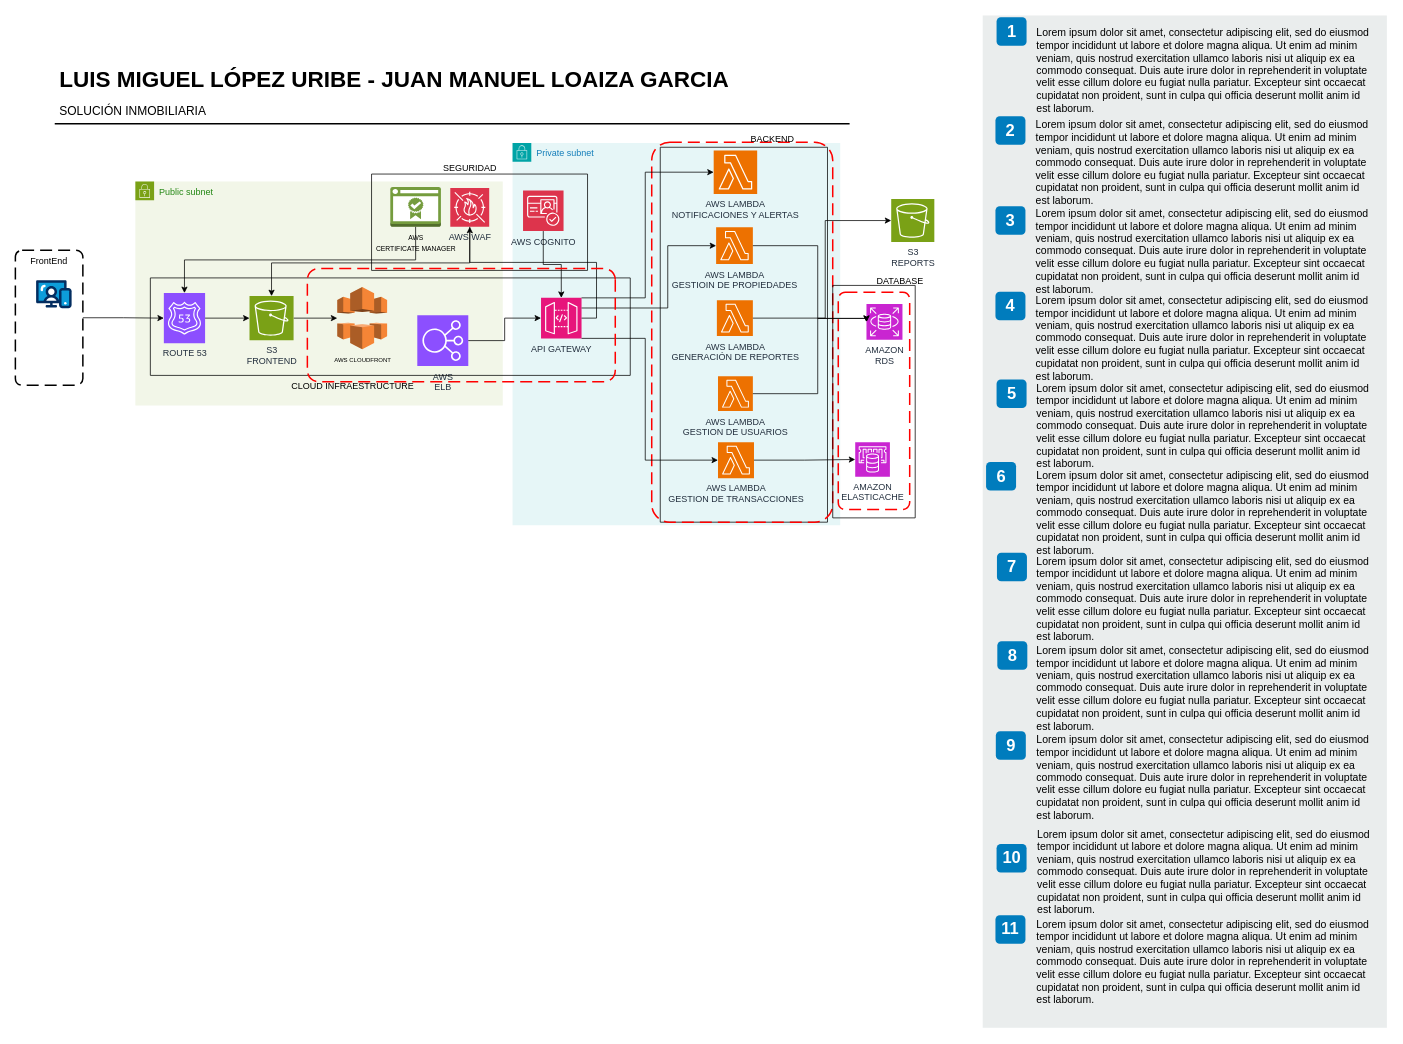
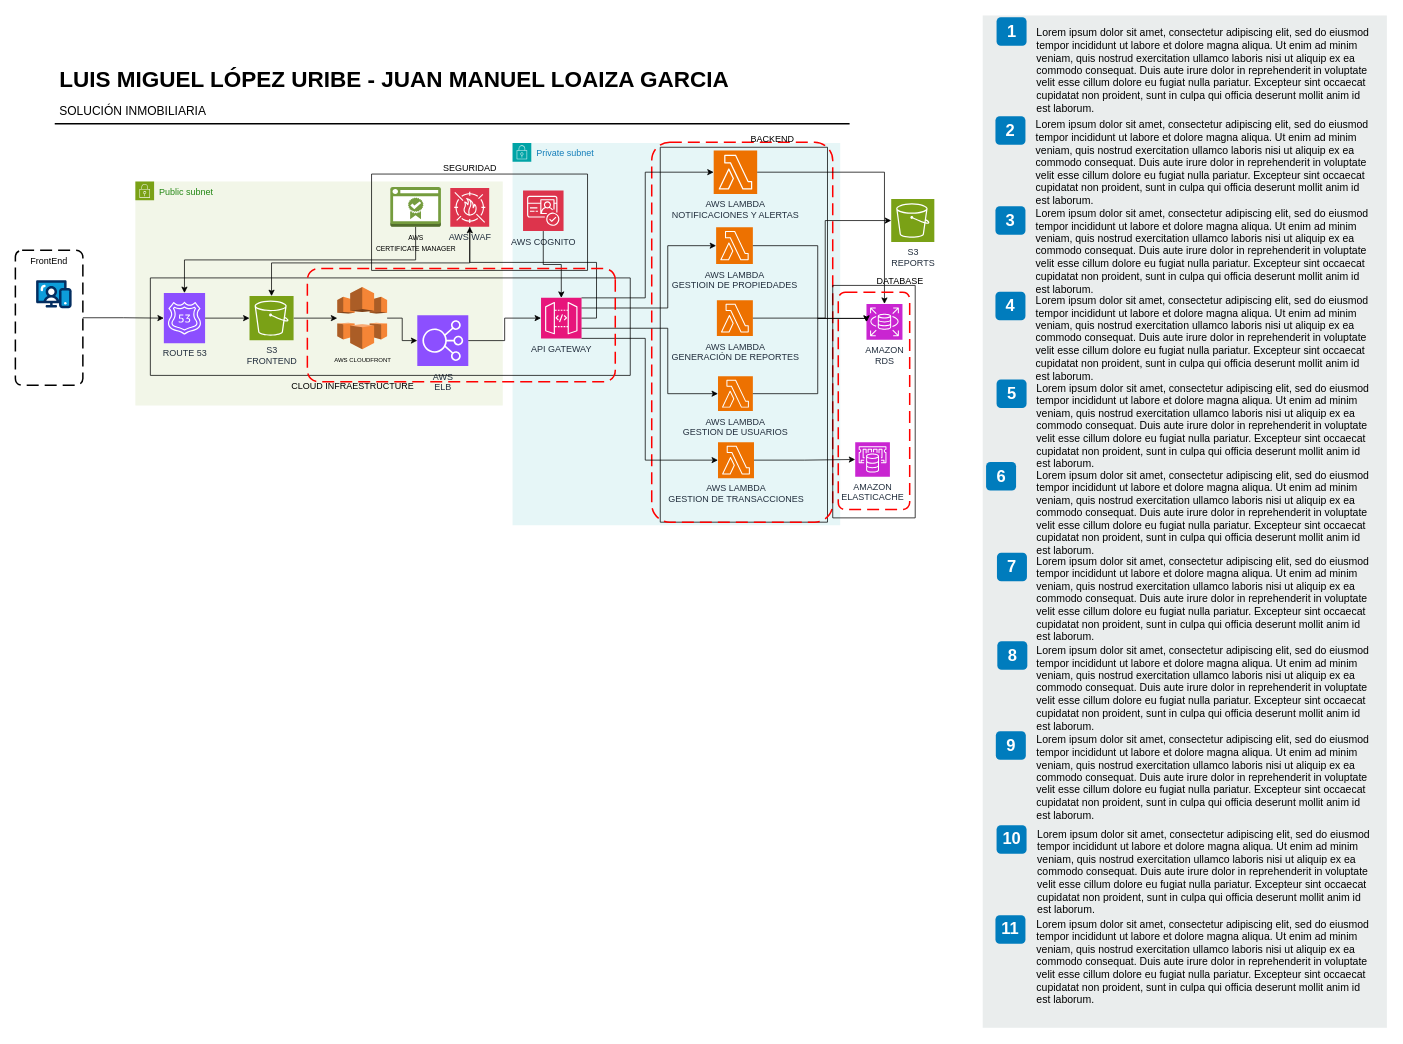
none -> (885, 208)
none -> (402, 332)
none -> (668, 340)
(1012, 858) -> (1012, 840)
